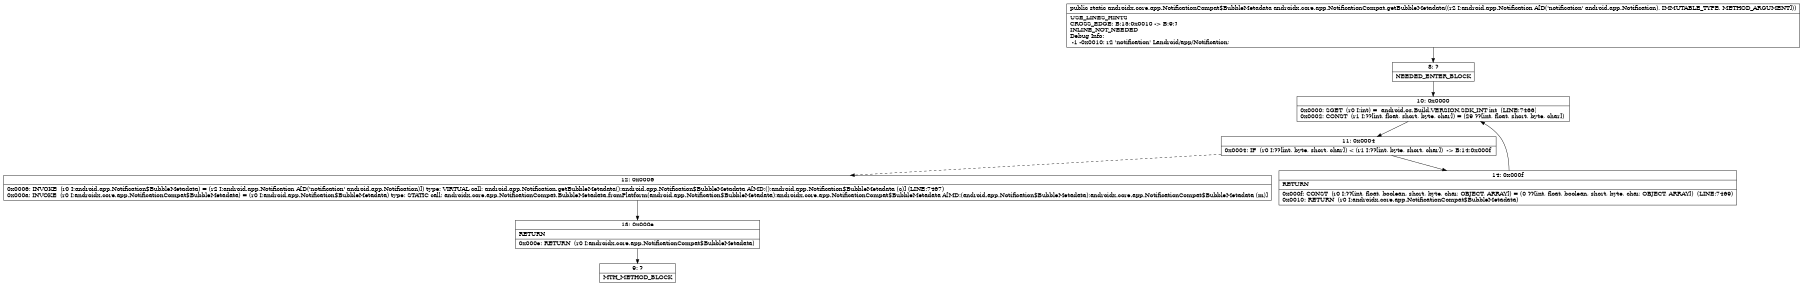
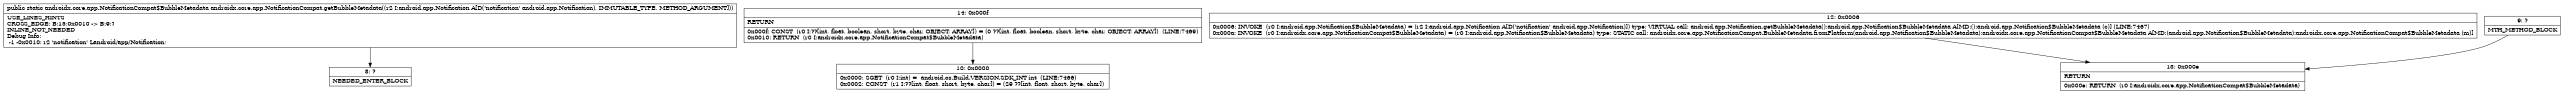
(1433, 87) -> none
(1359, 146) -> none
(638, 254) -> (2410, 60)
